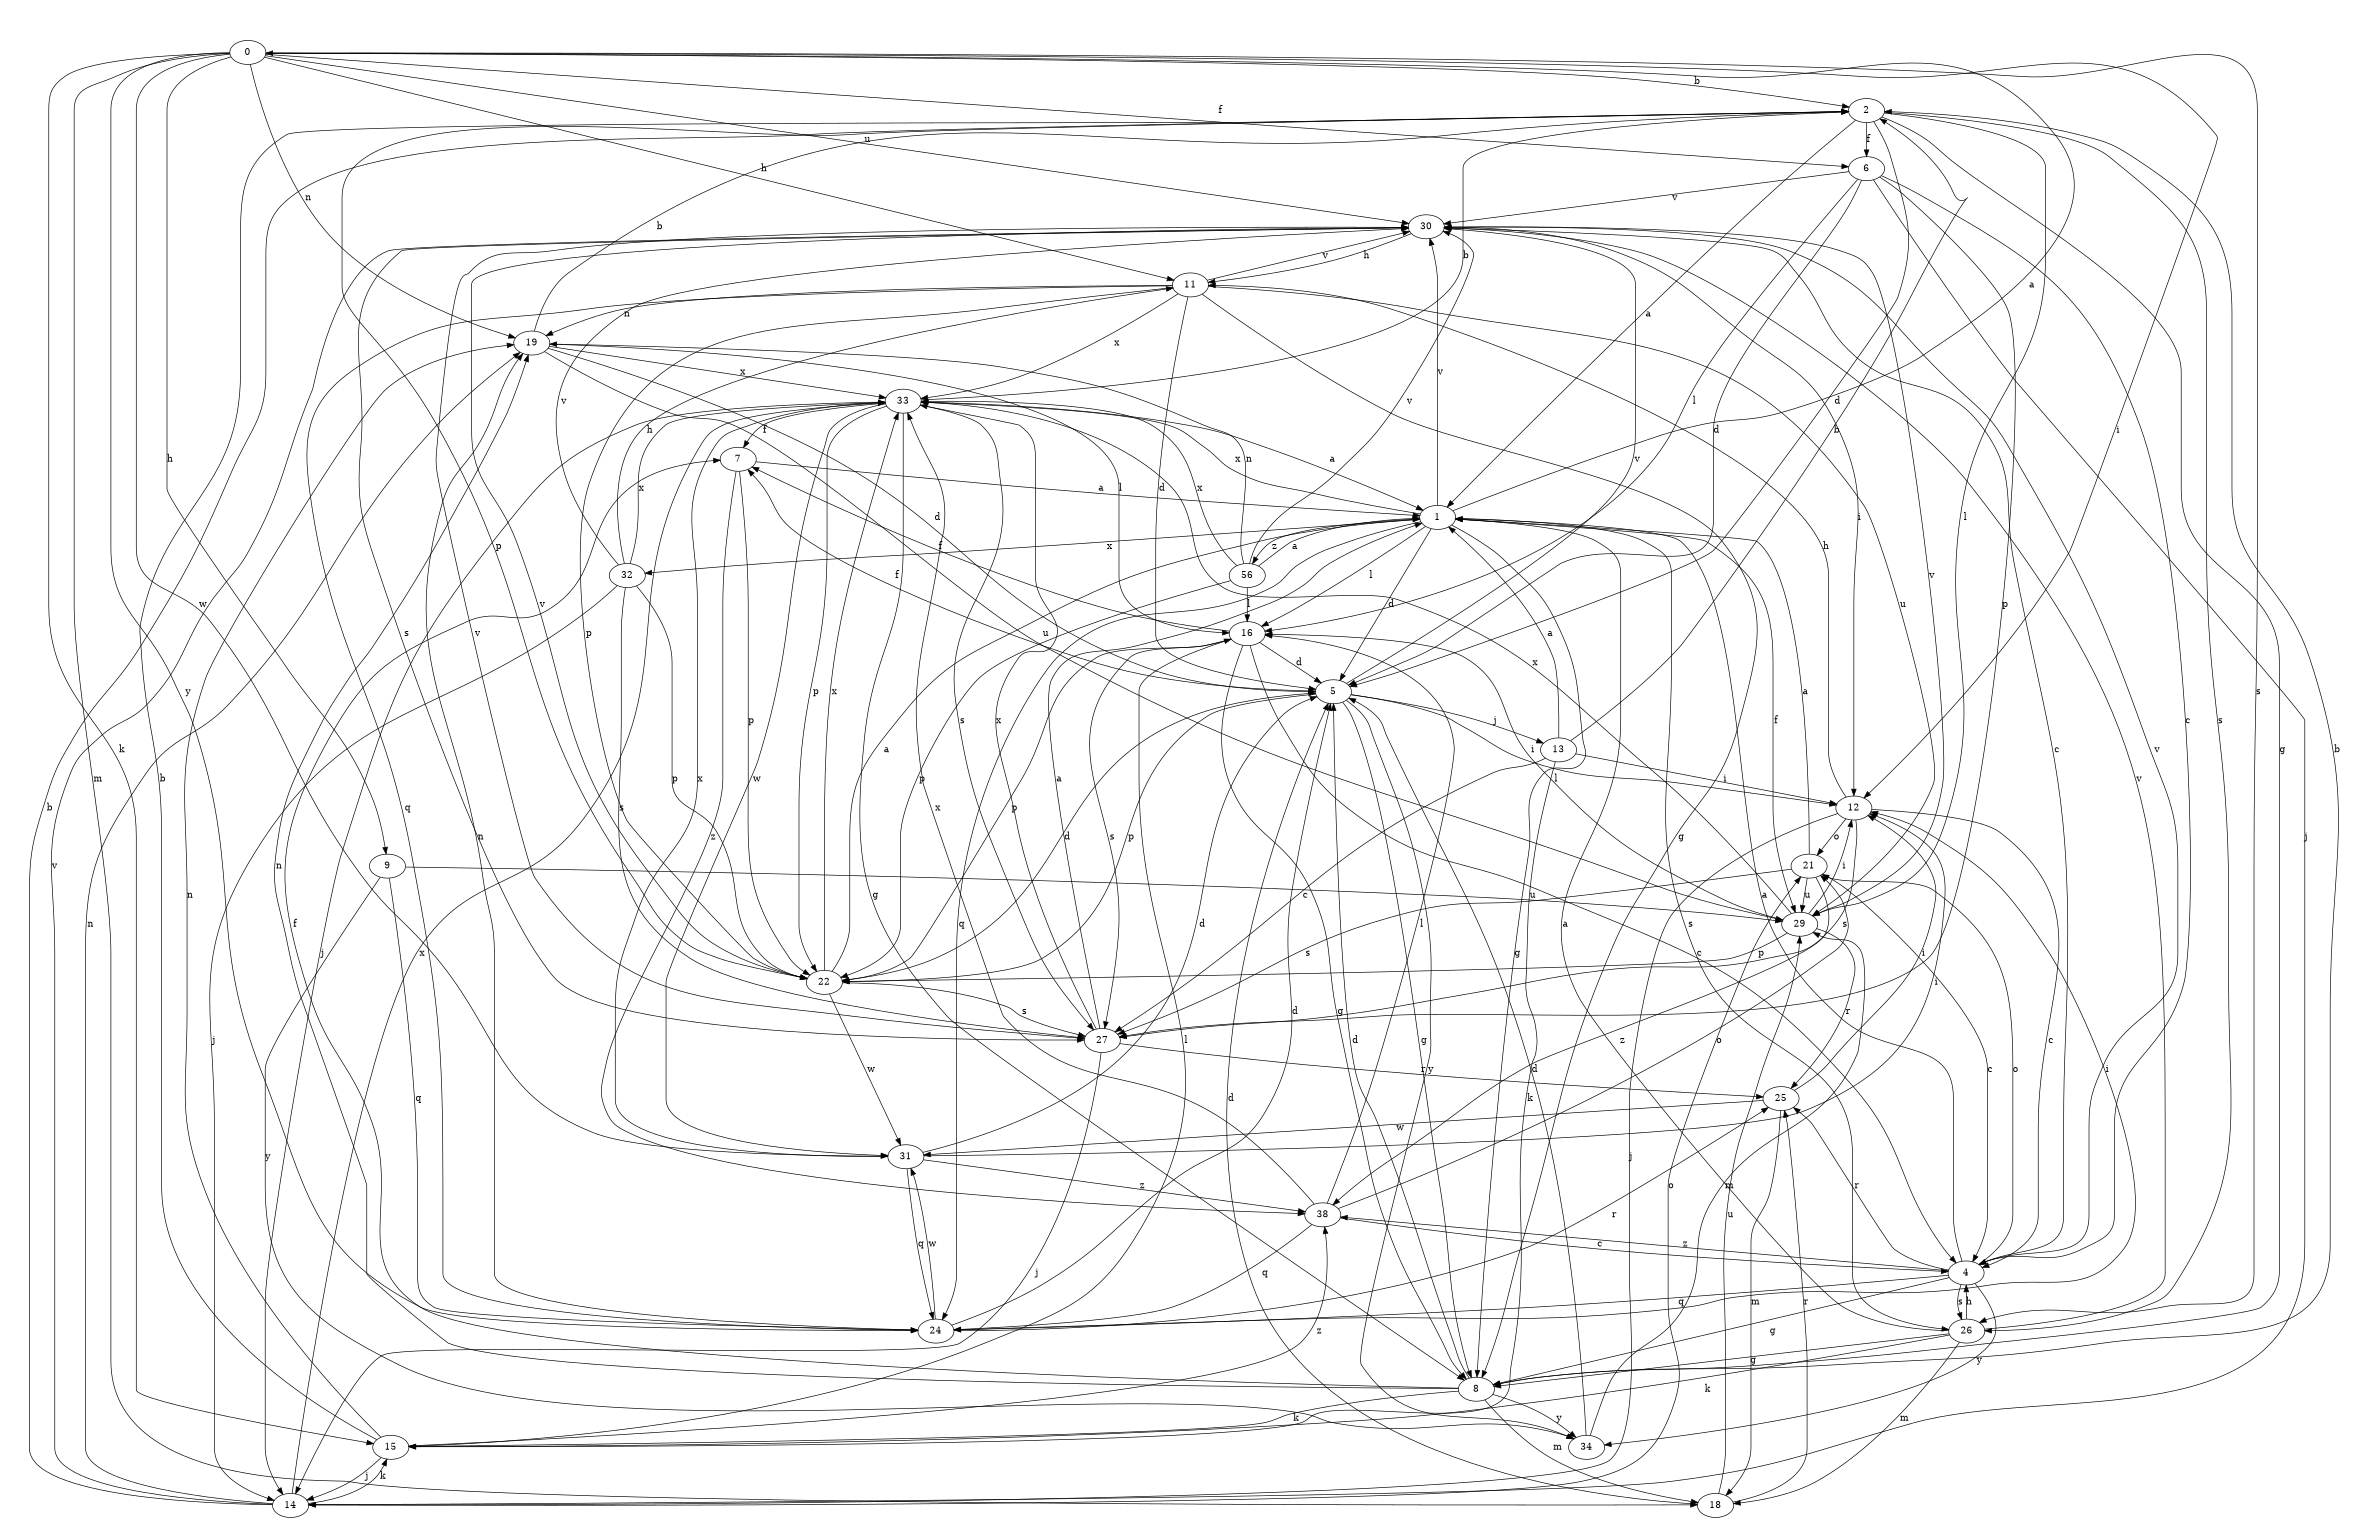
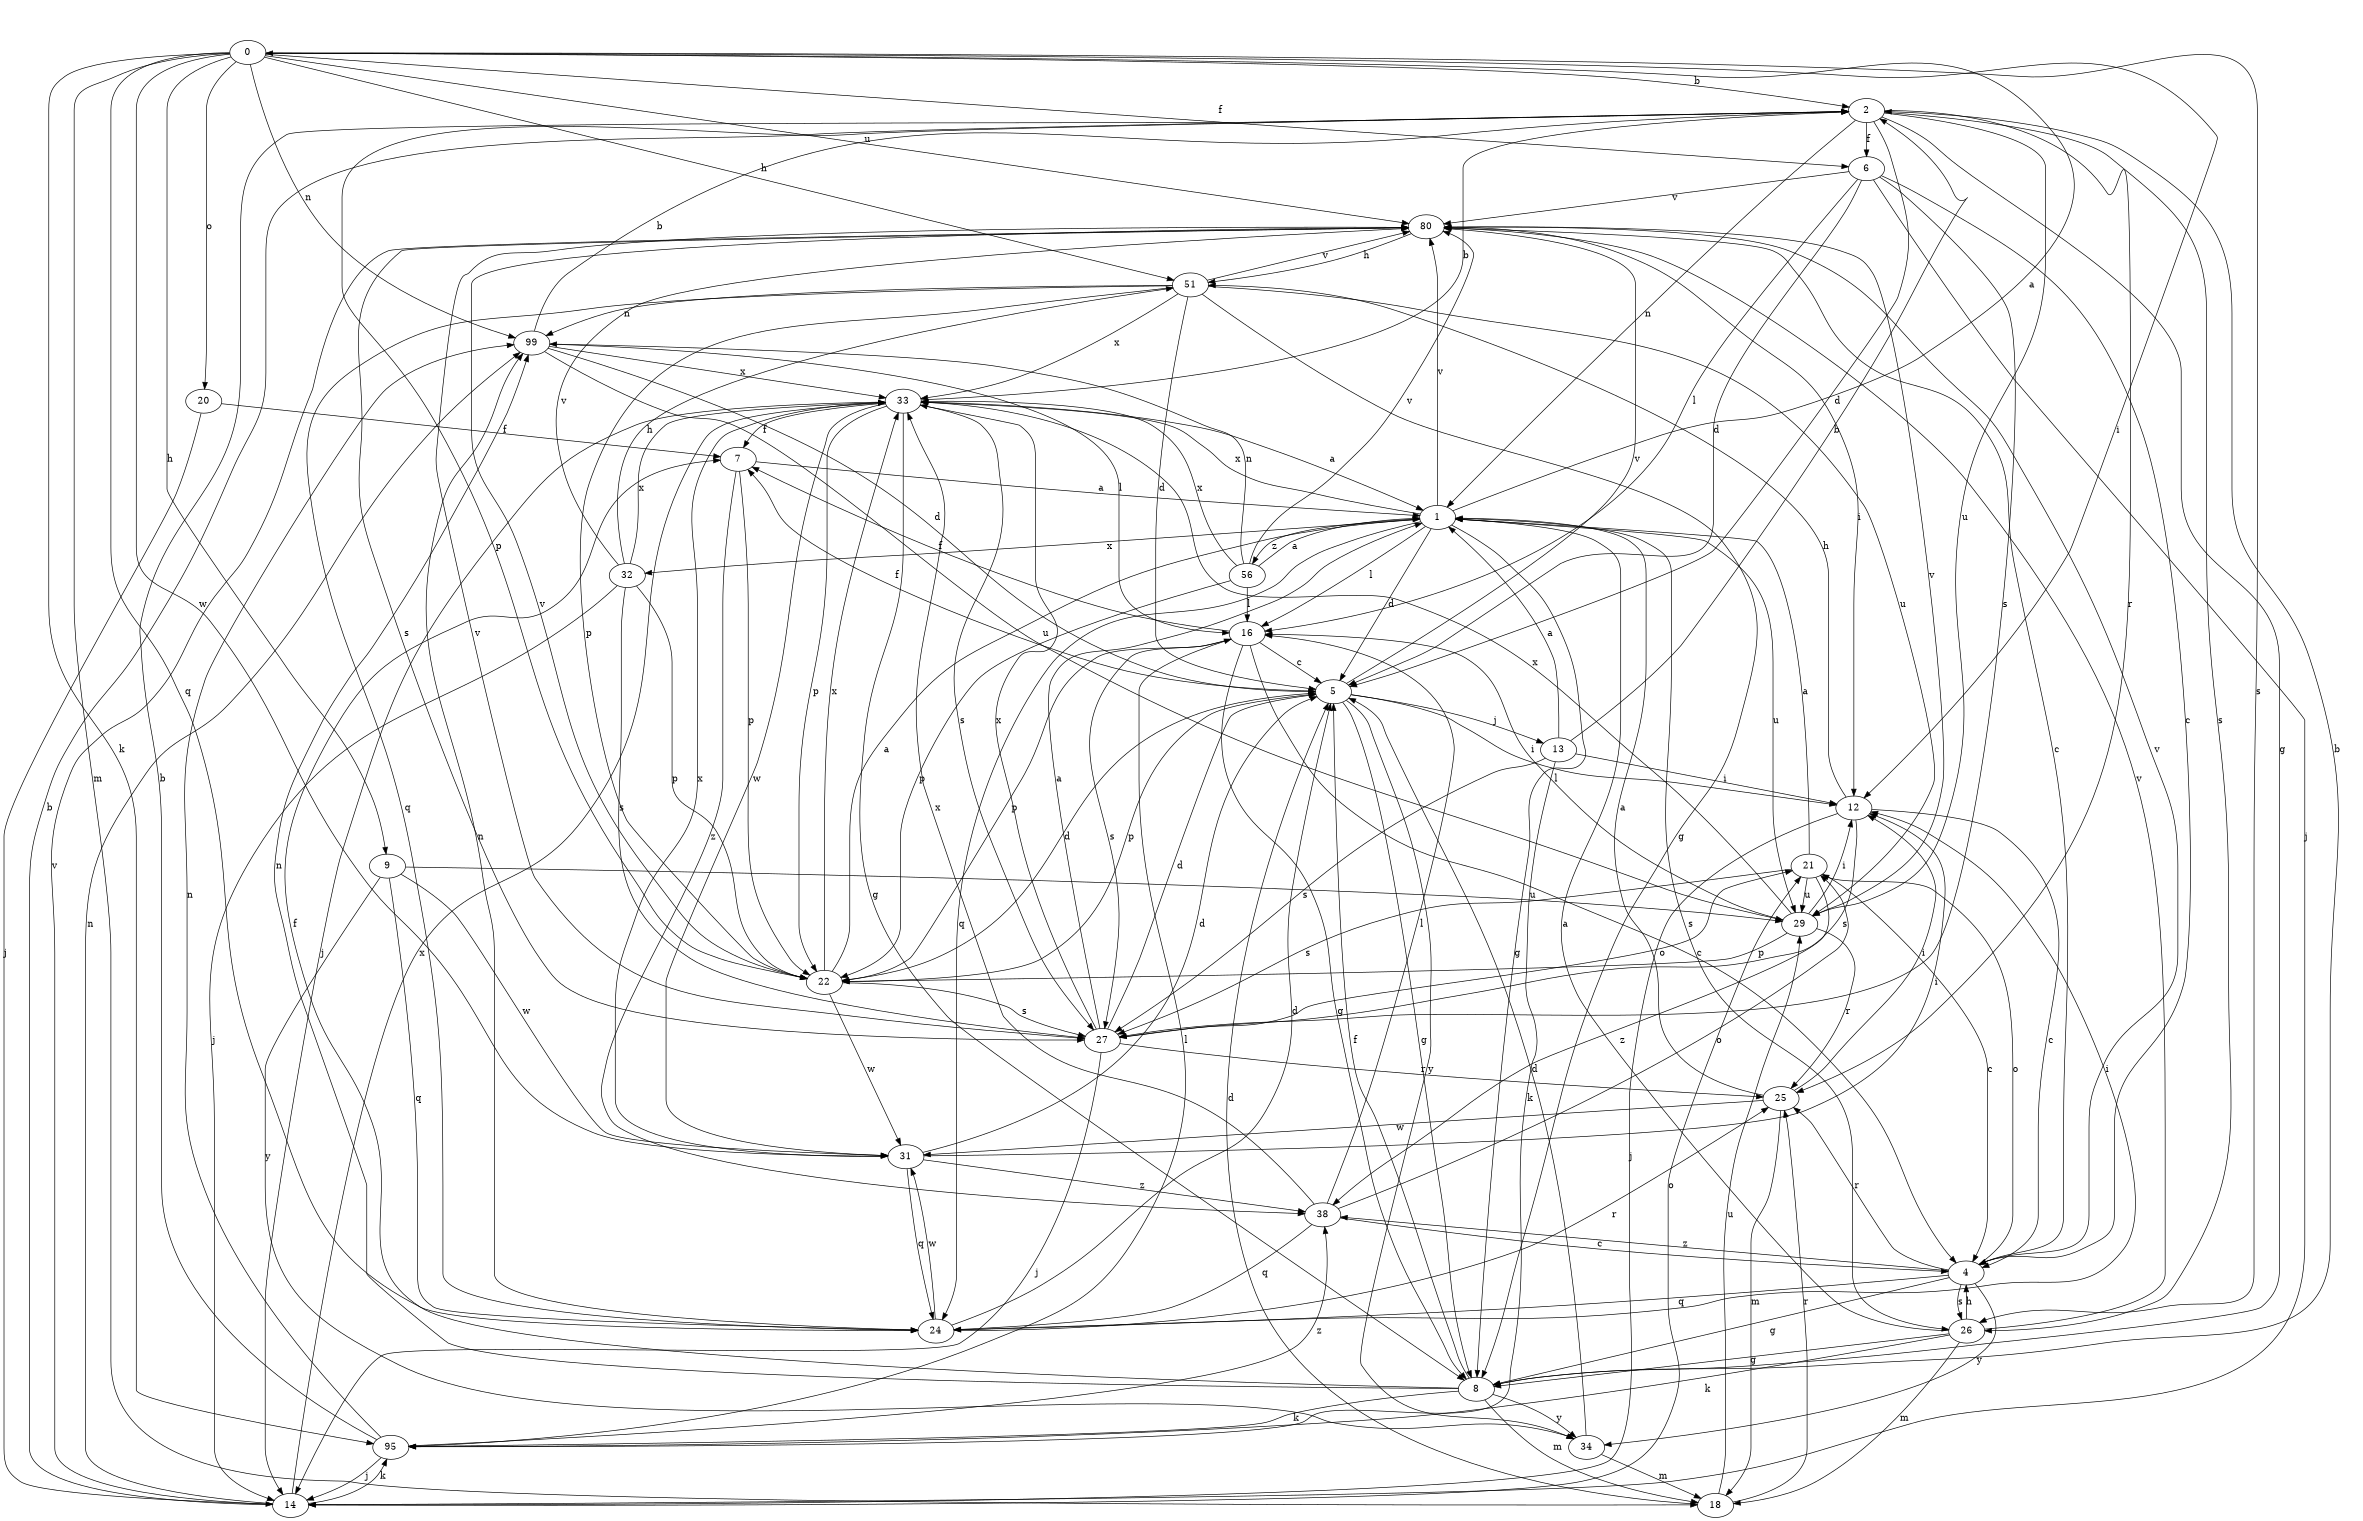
(1426, 227) -> (1426, 227)
(1190, 285) -> (1190, 285)
(1648, 314) -> (1648, 314)
(532, 343) -> (532, 343)
none -> (204, 401)
(1965, 517) -> (1965, 517)
none -> (2130, 558)
(2006, 605) -> (2006, 605)
(1299, 663) -> (1299, 663)
(188, 692) -> (188, 692)
(1776, 721) -> (1776, 721)
(1750, 833) -> (1624, 785)
(1834, 834) -> (1467, 981)
none -> (1184, 835)
(1305, 895) -> (1305, 895)
(1355, 1040) -> (1355, 1040)
none -> (587, 1112)
(1738, 1167) -> (1648, 1475)
(391, 1447) -> (391, 1447)
